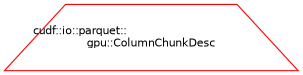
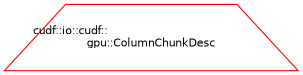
(151, 38) -> (151, 38)
